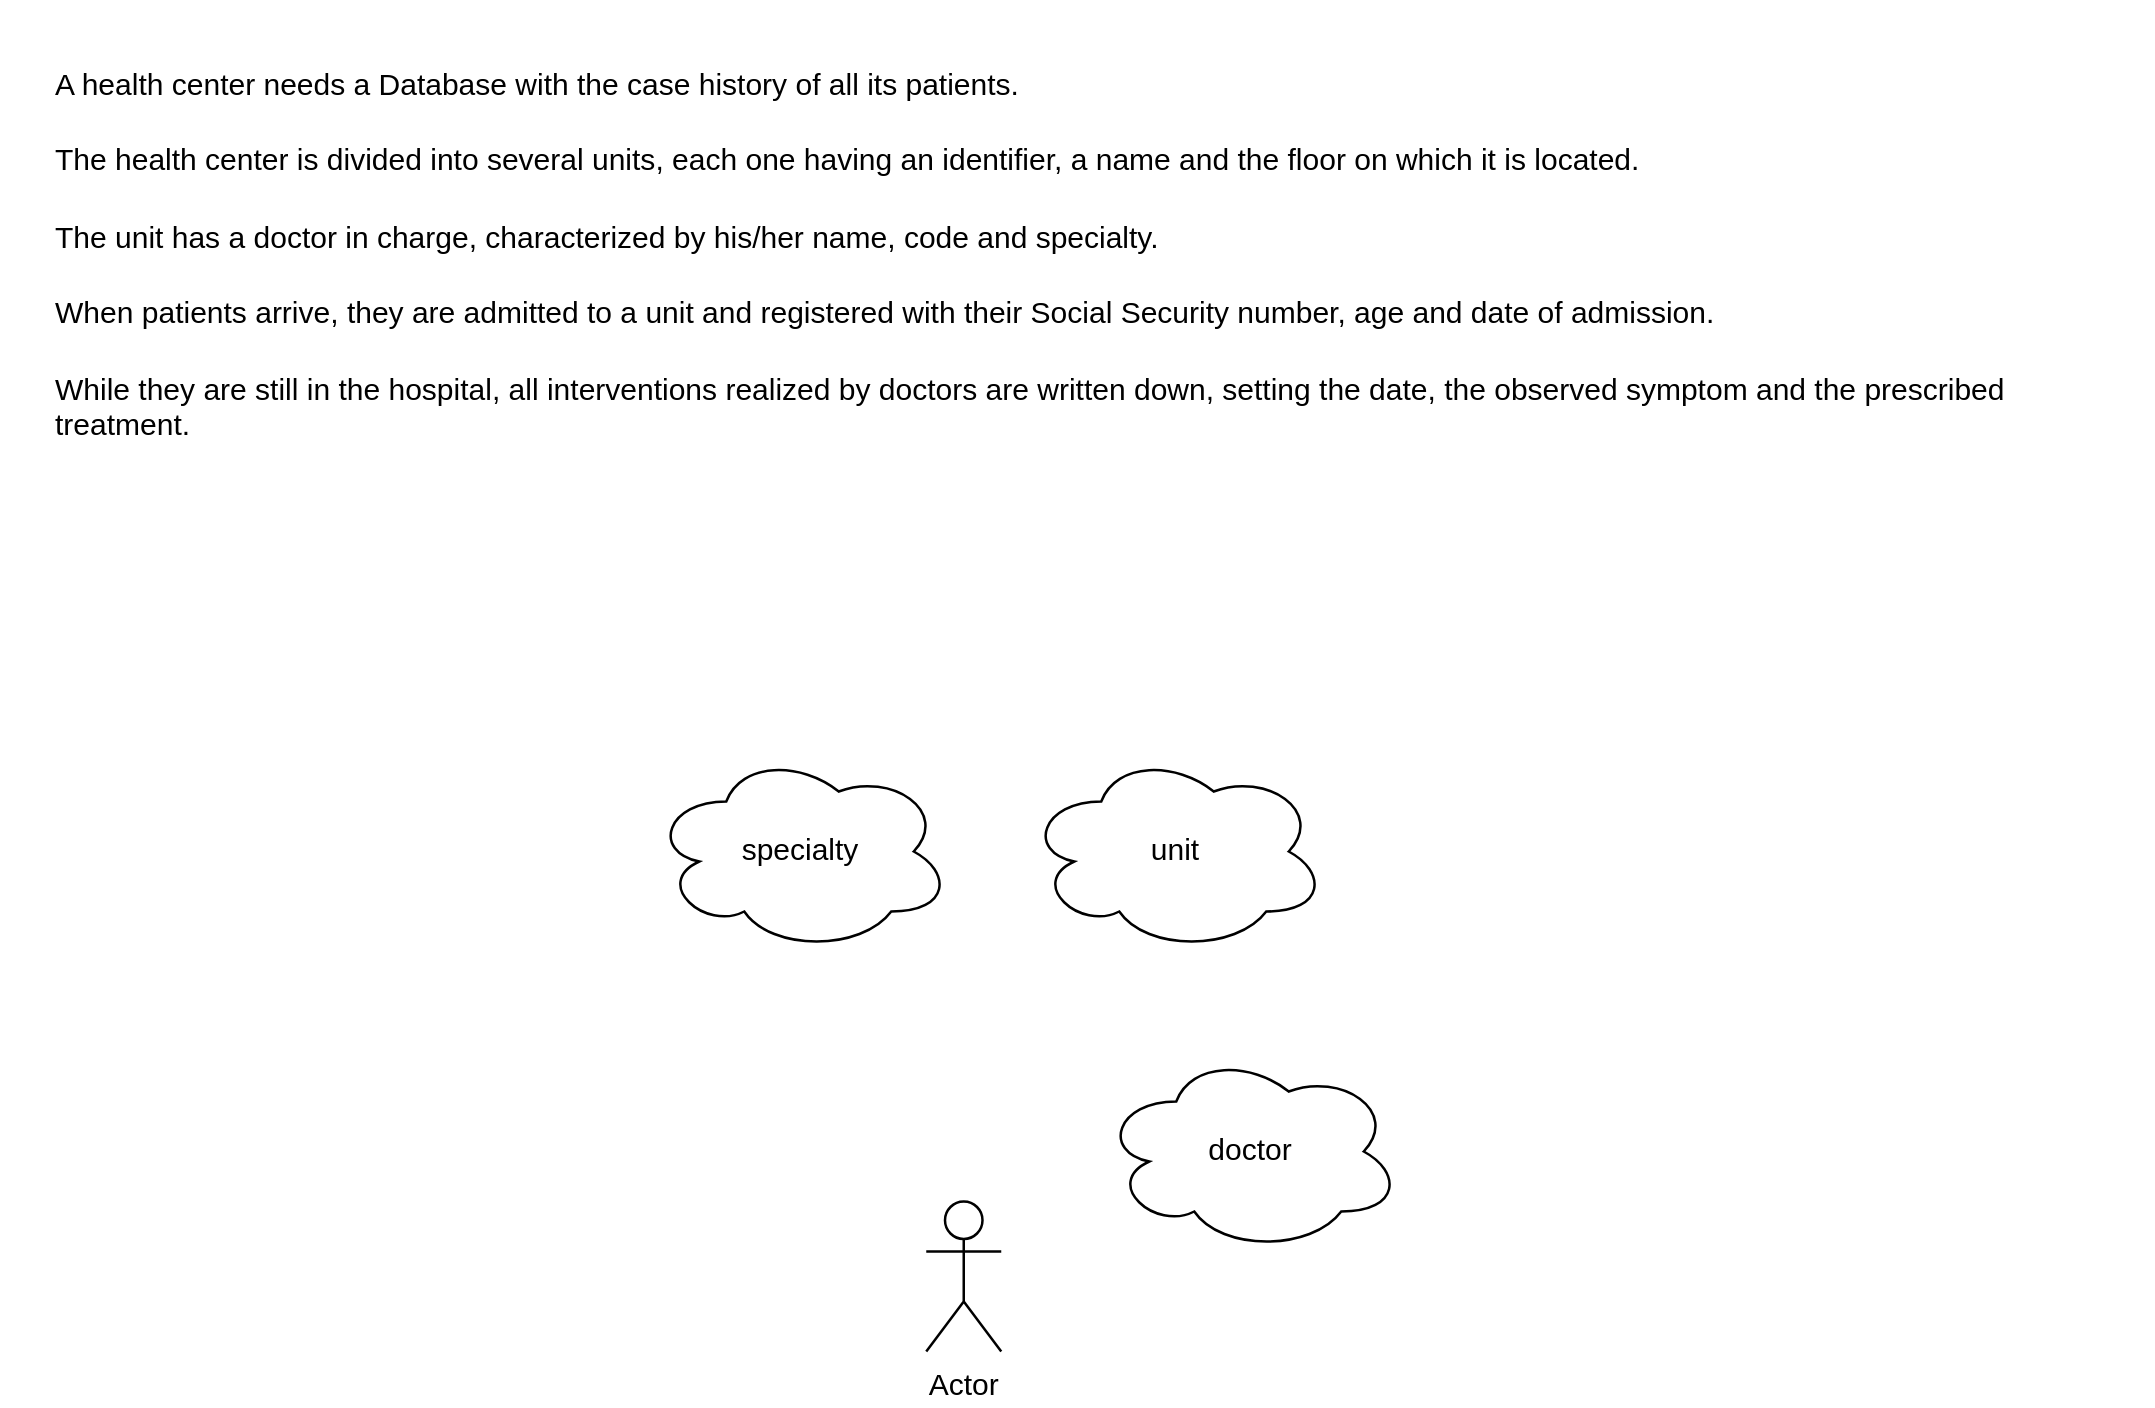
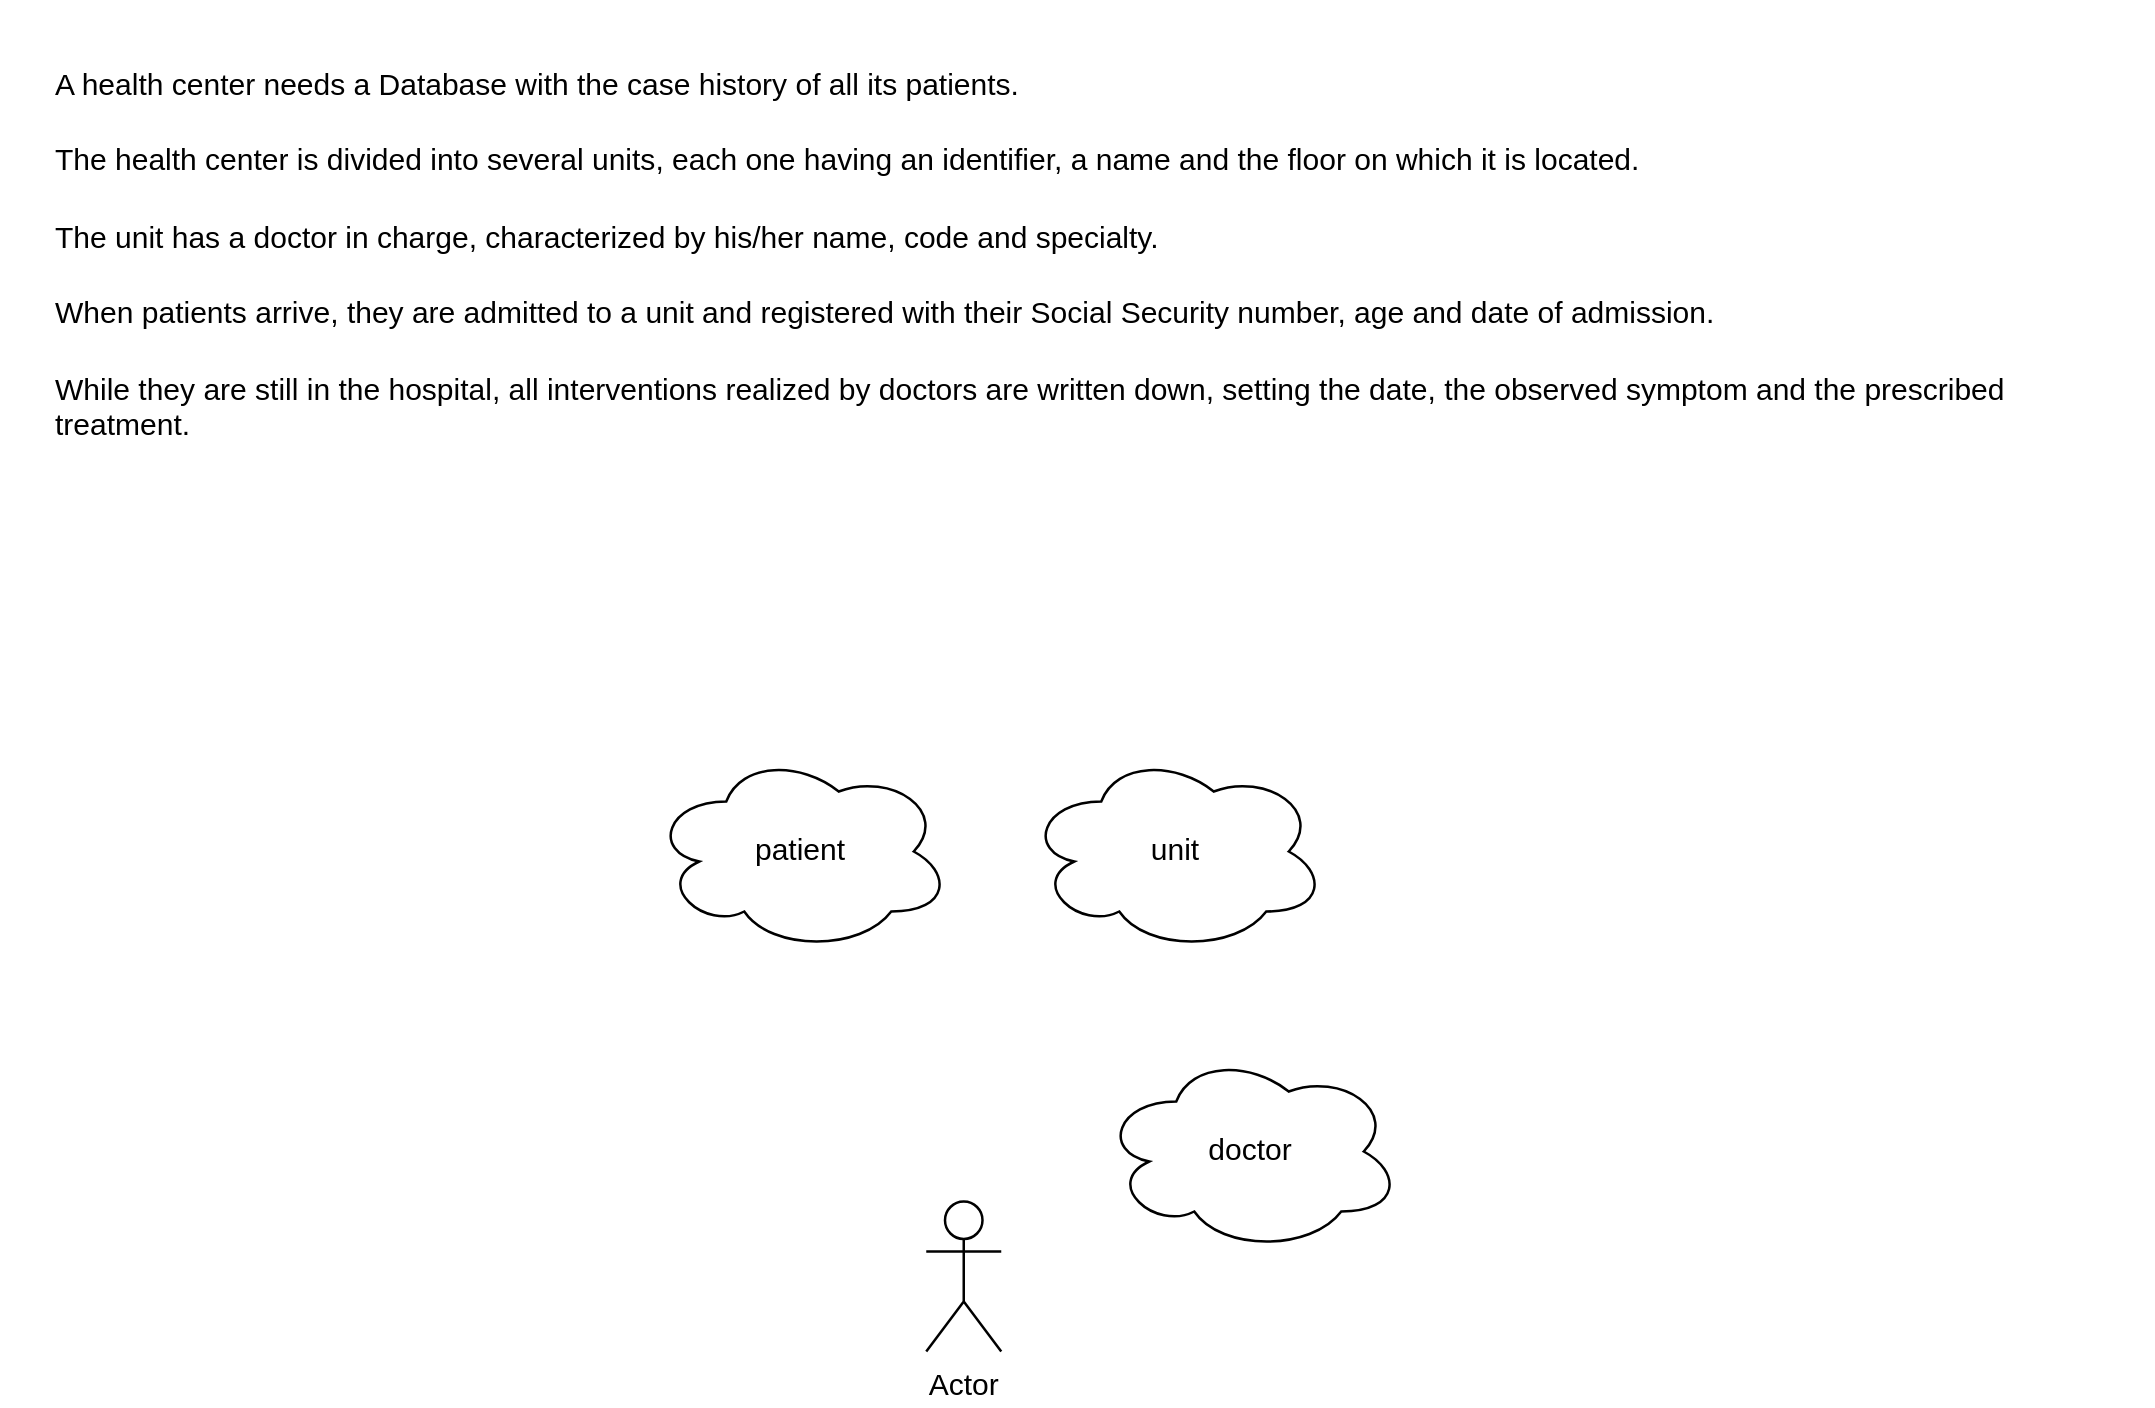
(801, 851) -> (801, 851)
